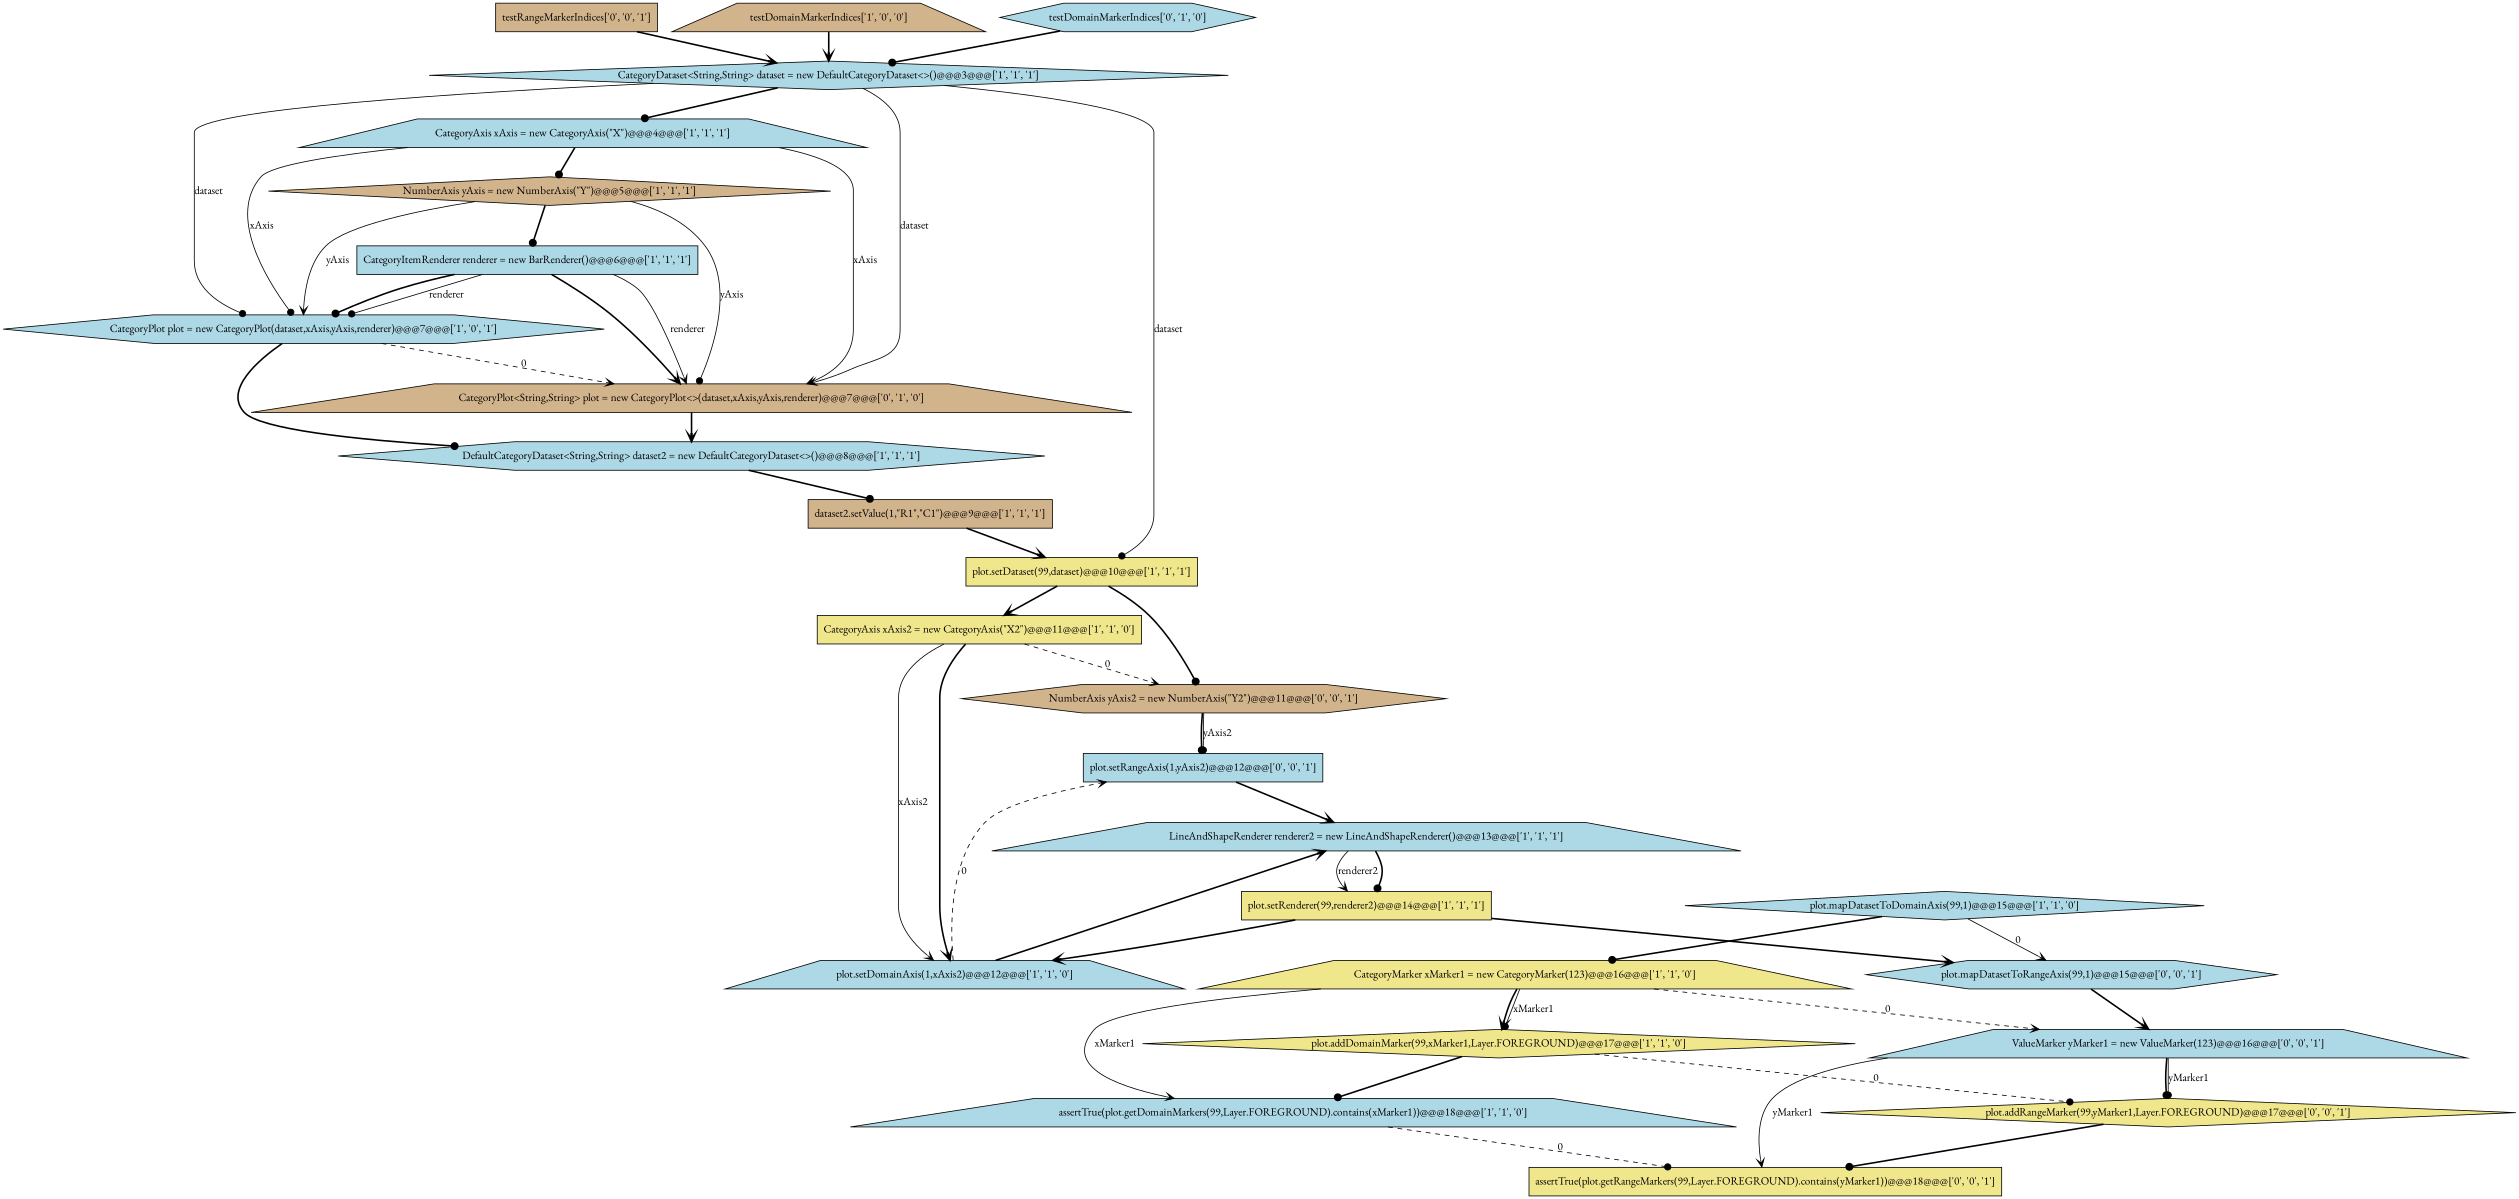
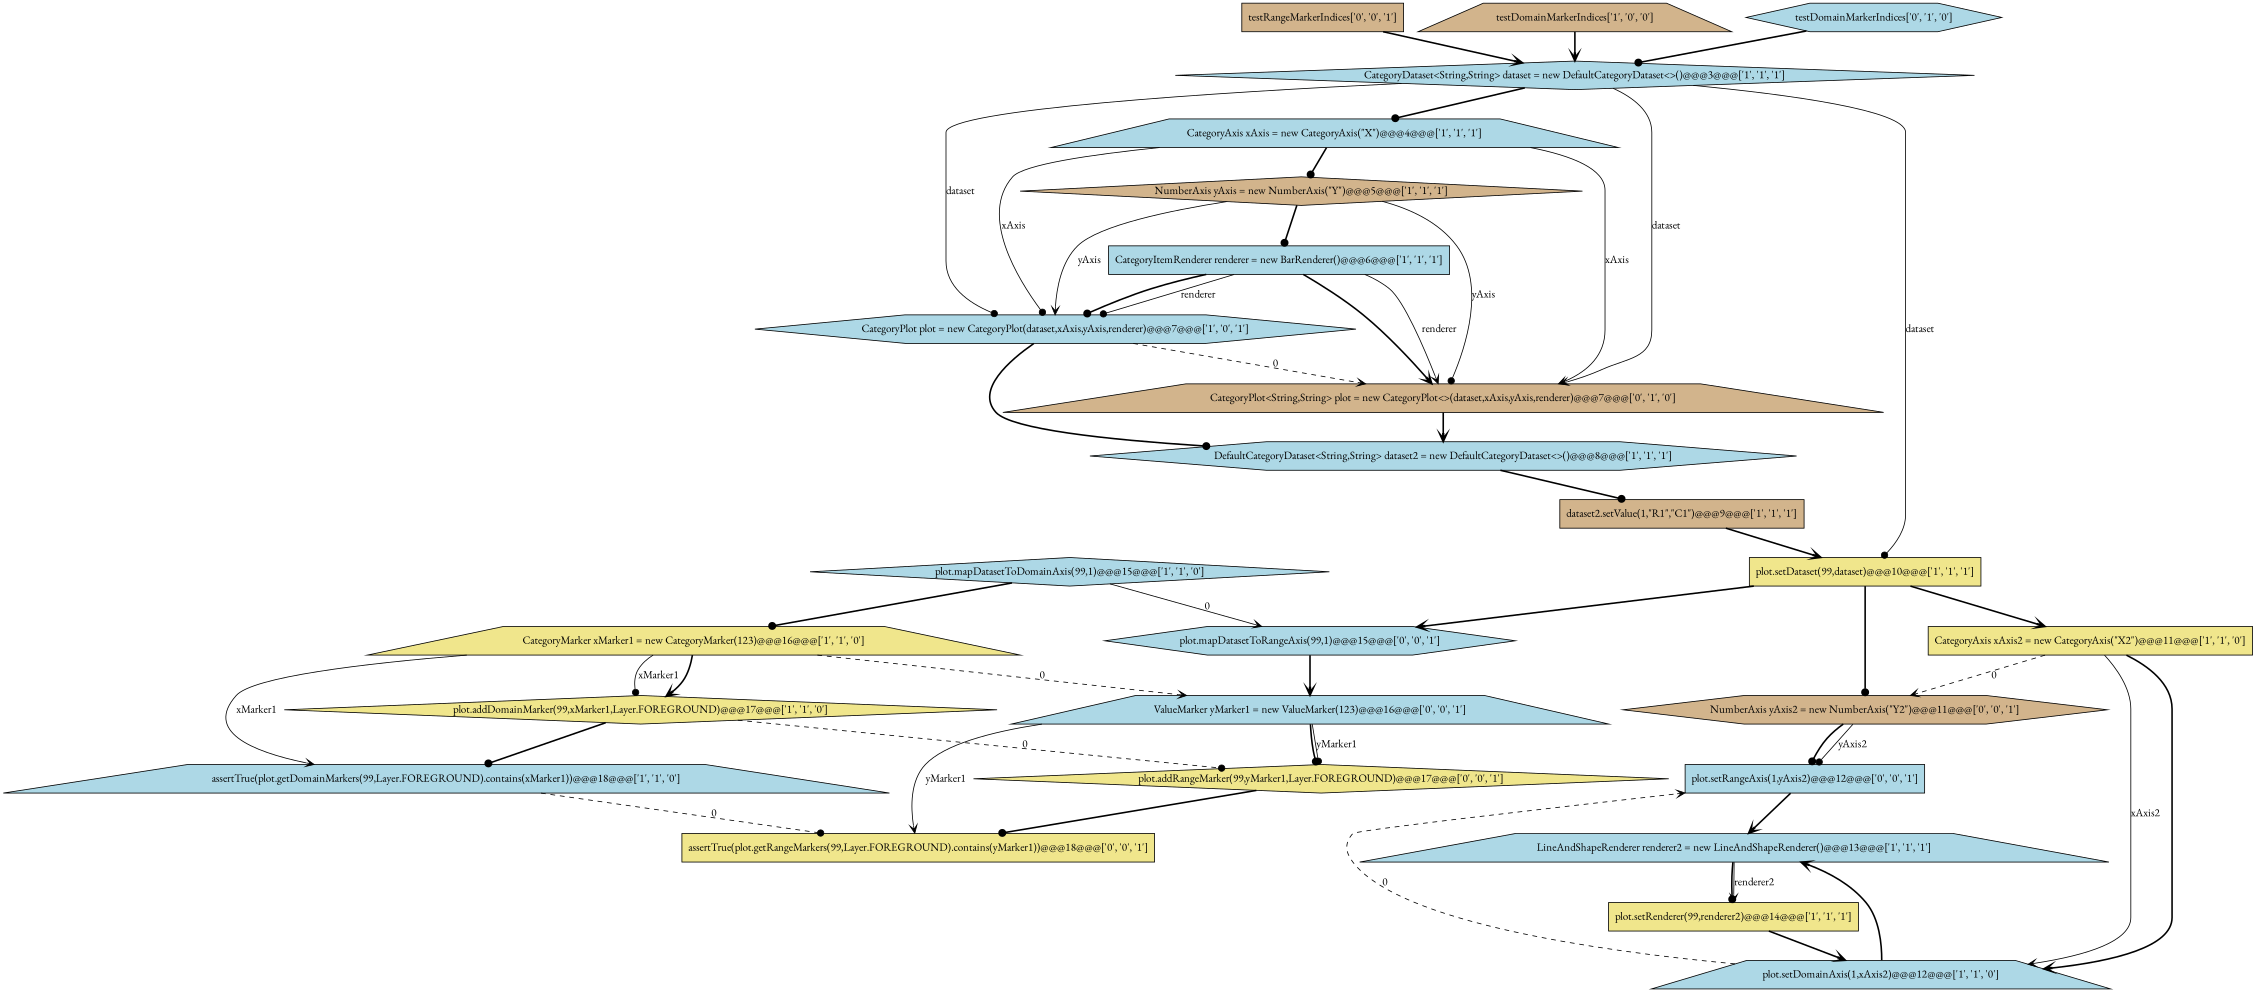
(1707, 939) -> (1589, 606)
